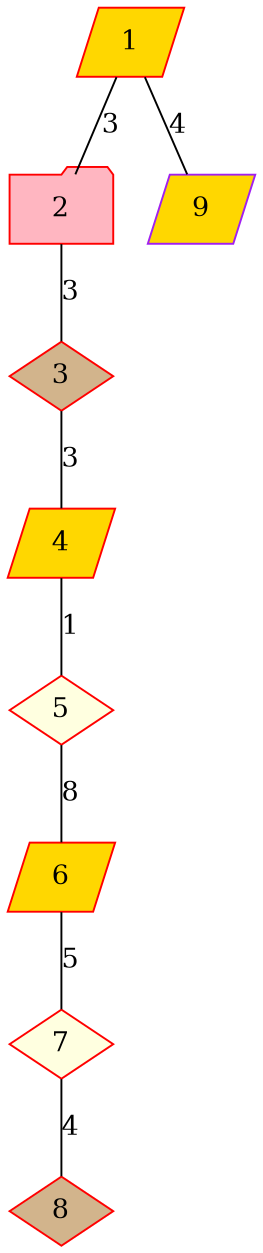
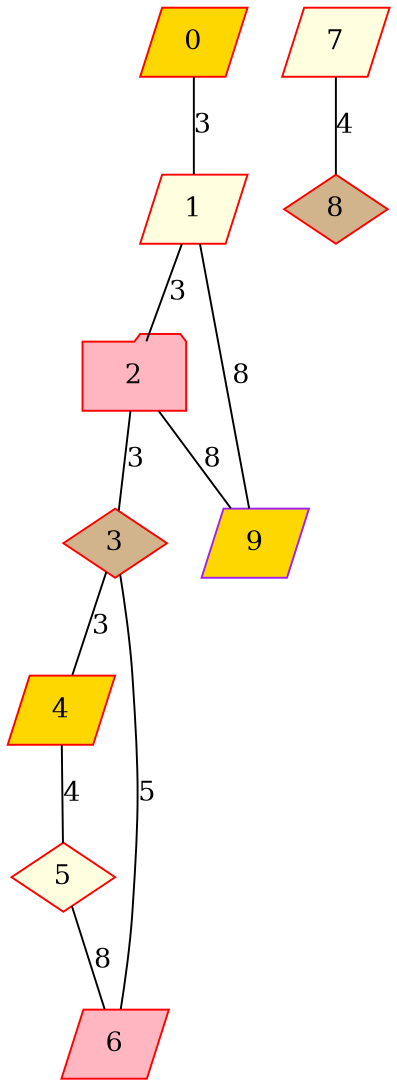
(131, 42) -> (194, 209)
none -> (194, 42)
(178, 126) -> (242, 376)
none -> (195, 460)
(71, 627) -> (73, 794)
(61, 877) -> (115, 1044)
(61, 961) -> (138, 792)
(61, 1044) -> (336, 42)
